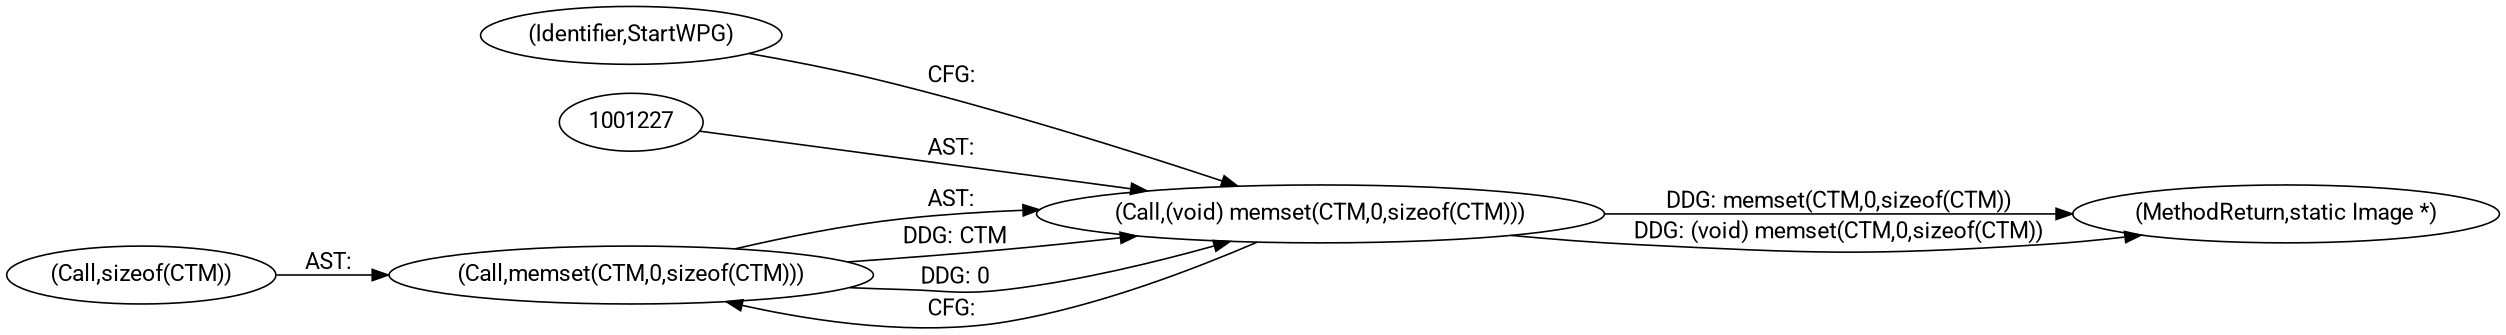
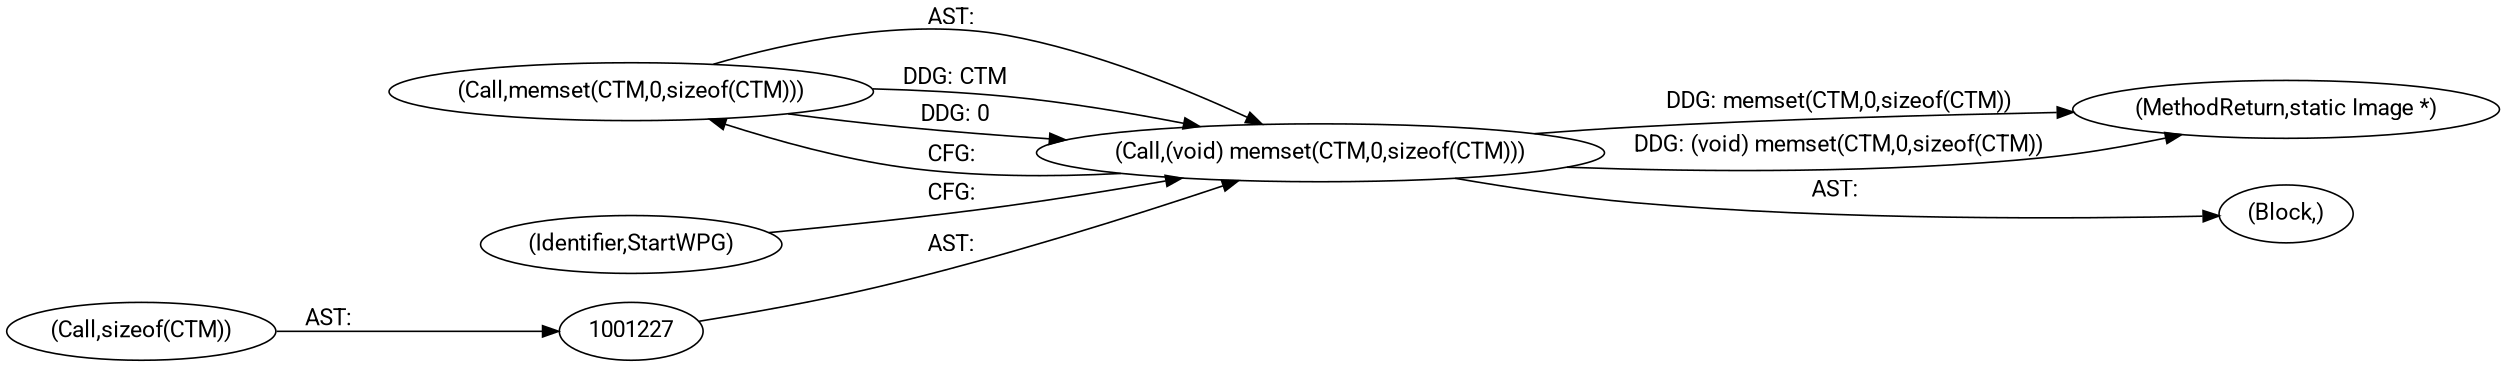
none -> (2286, 214)
(324, 275) -> (409, 331)
